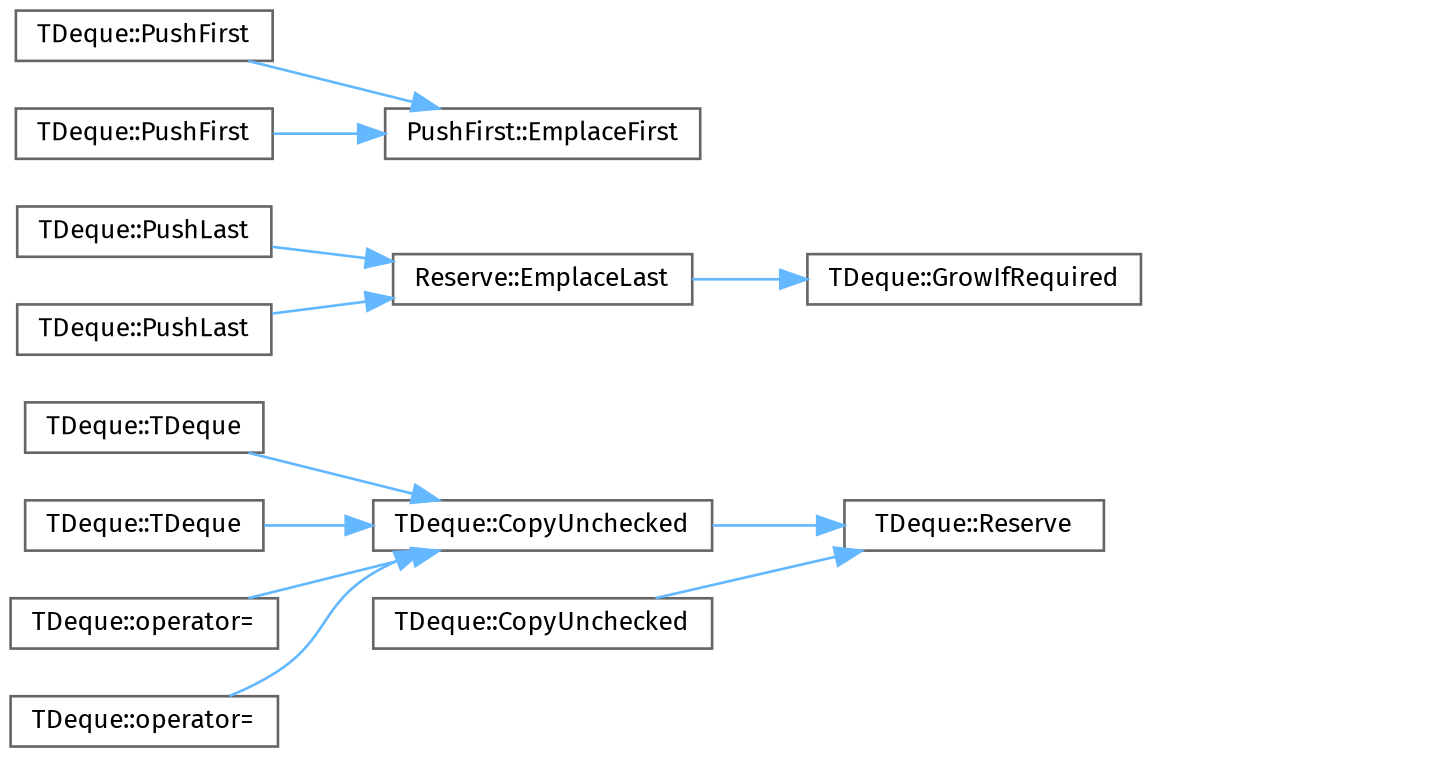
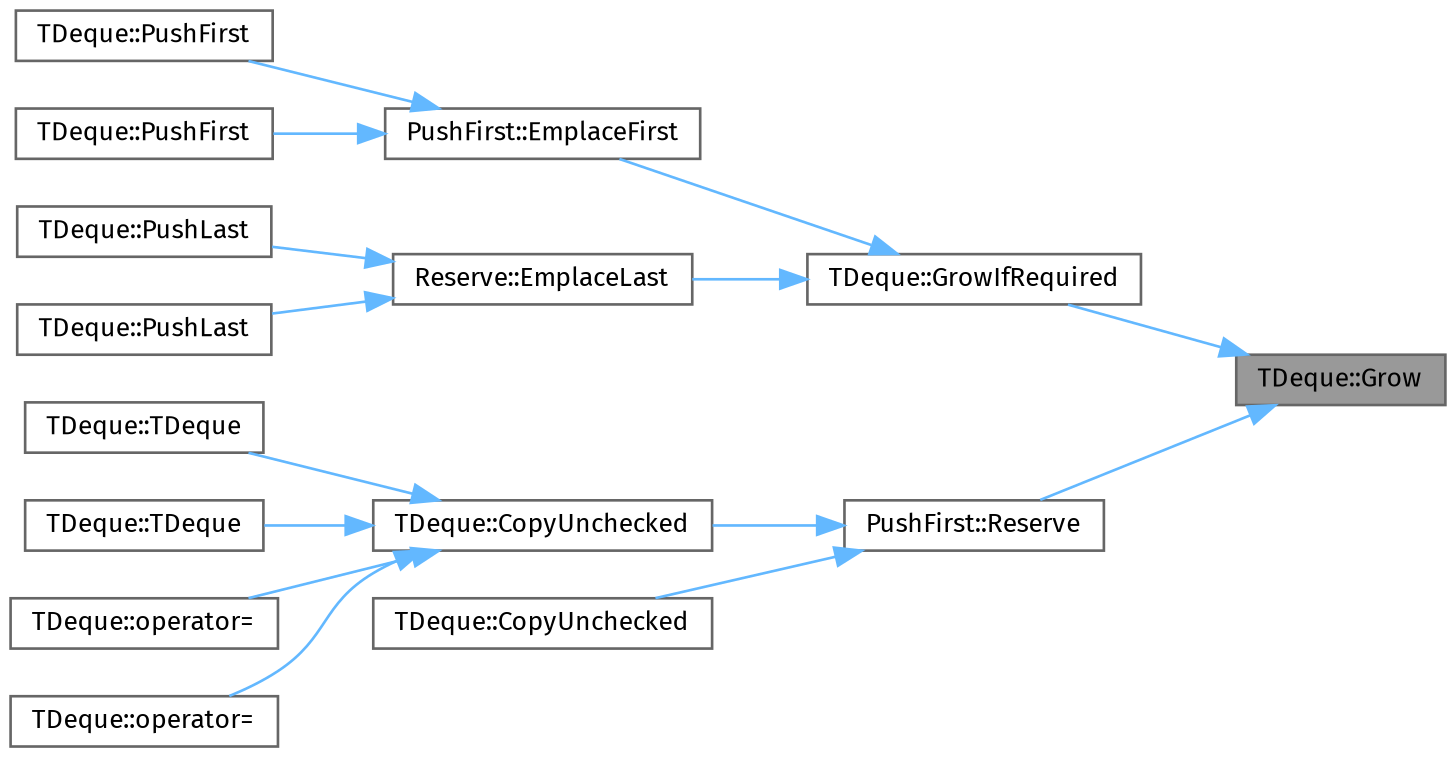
none -> (745, 202)
none -> (1341, 380)
(974, 525) -> (974, 525)
